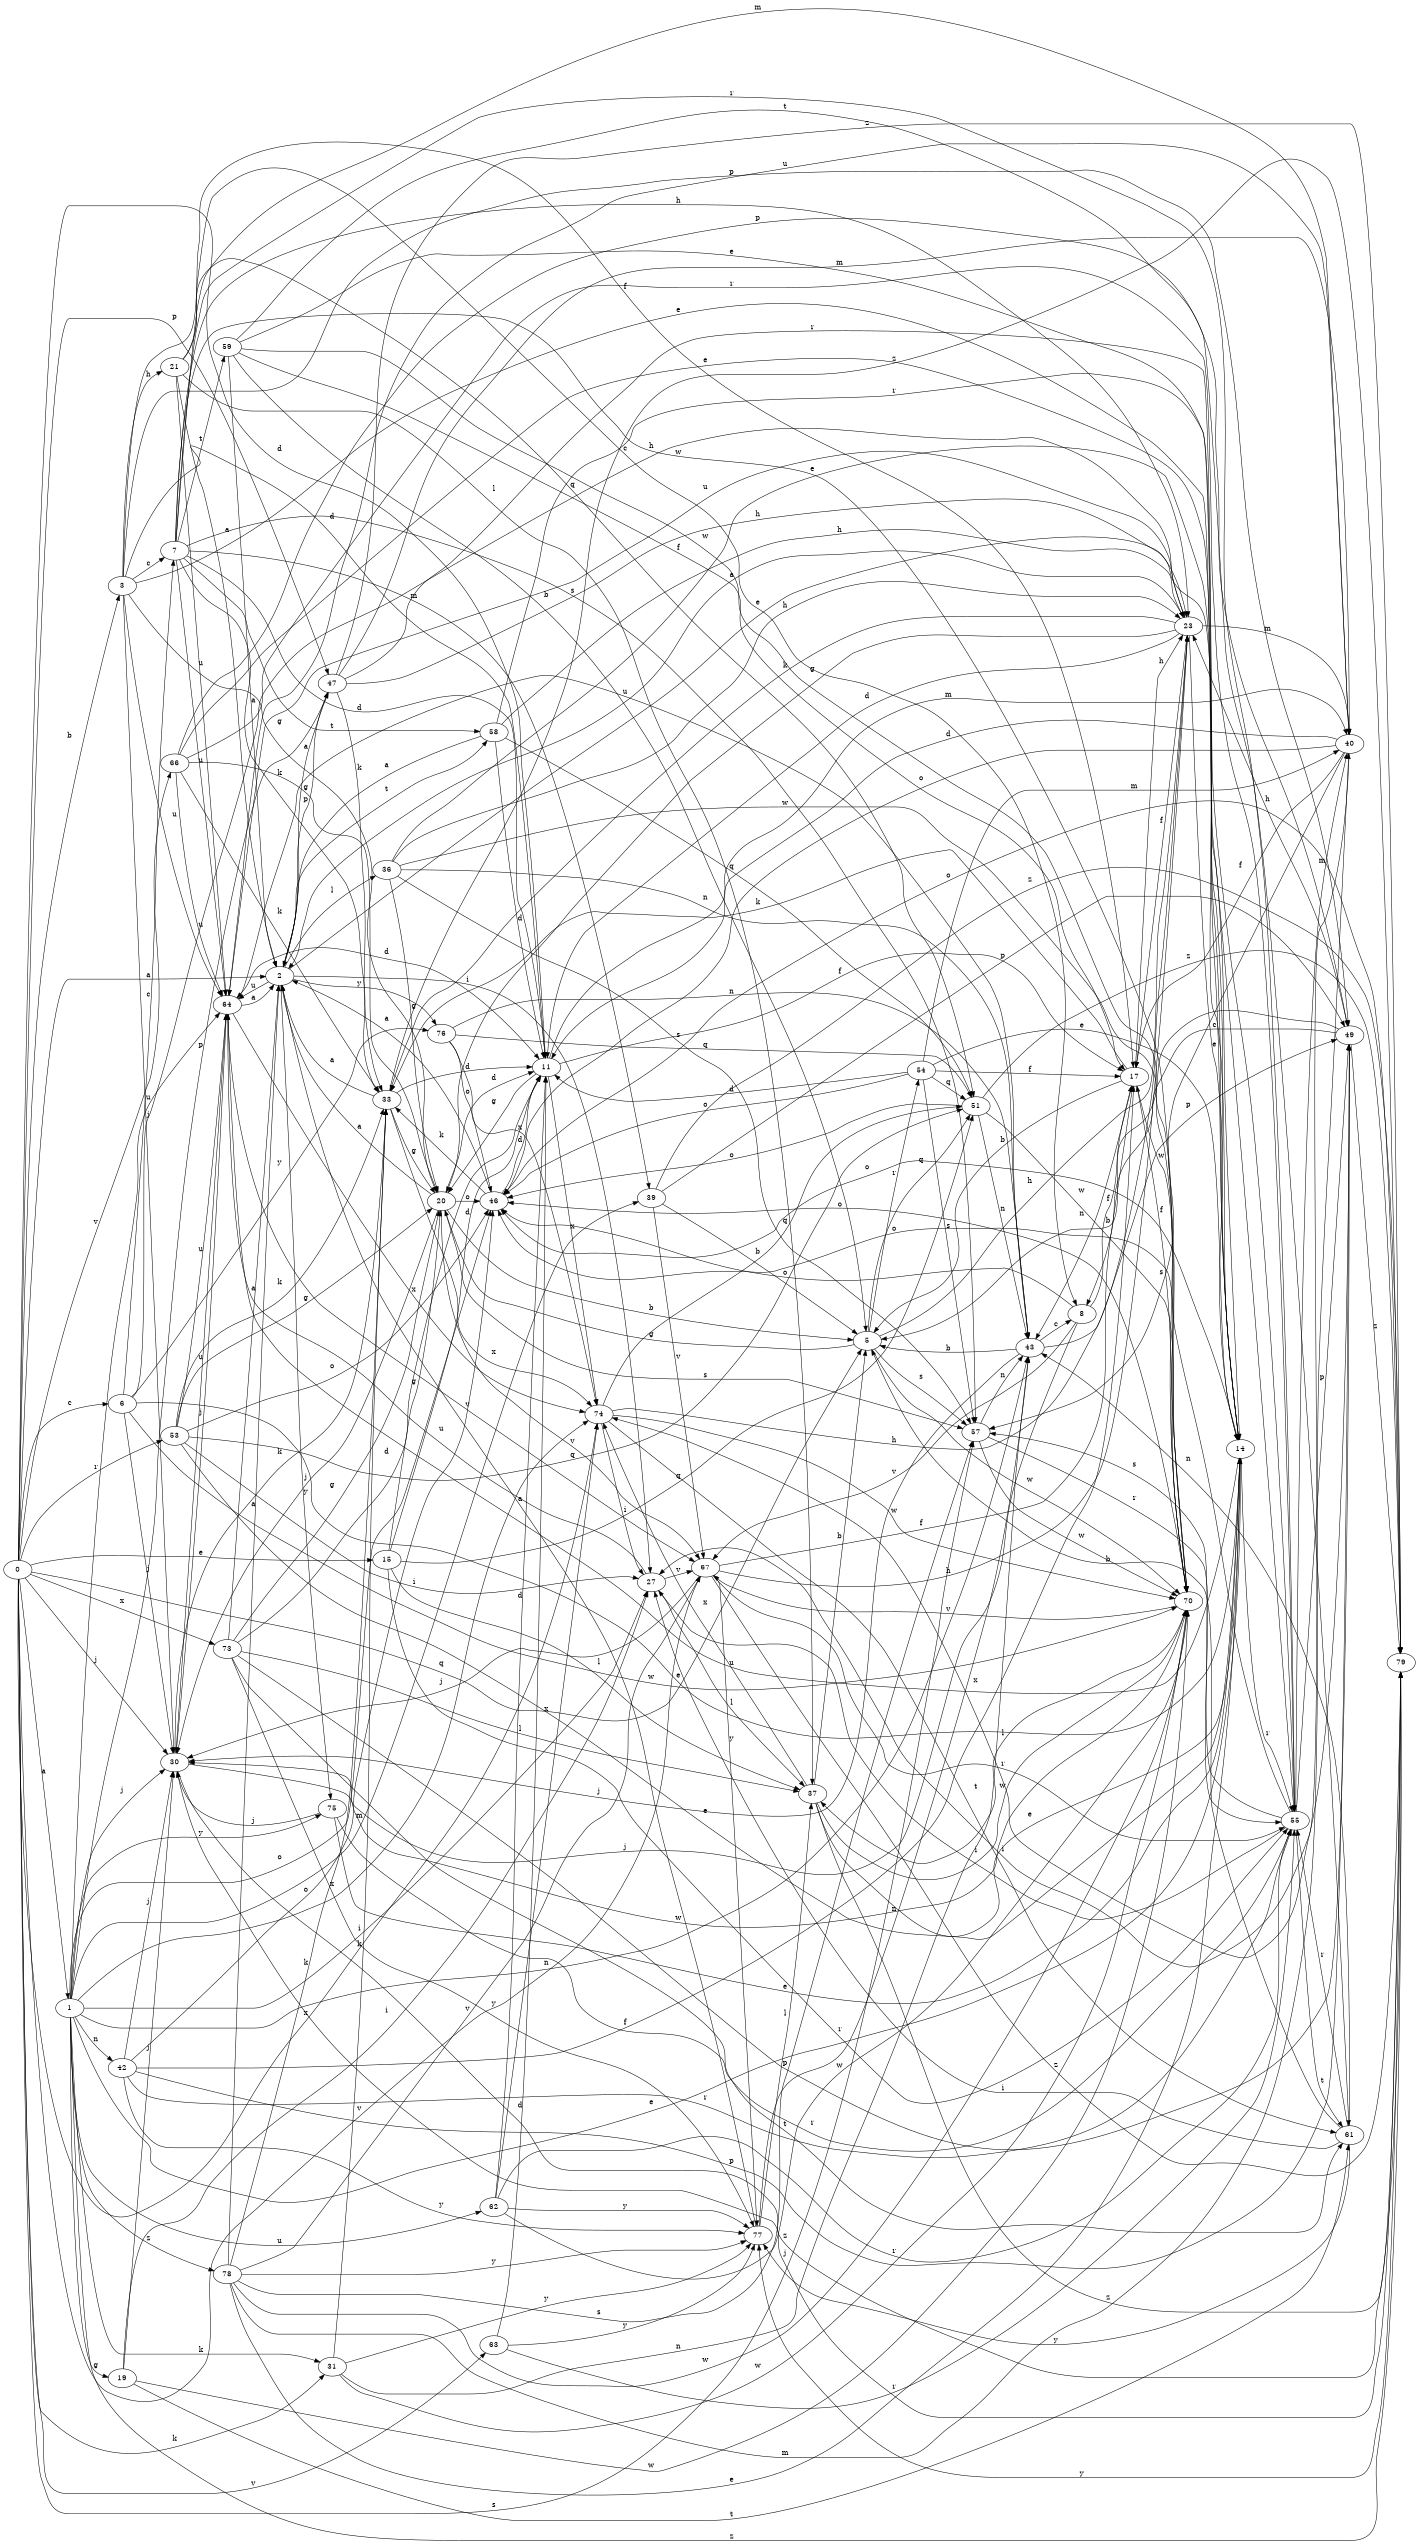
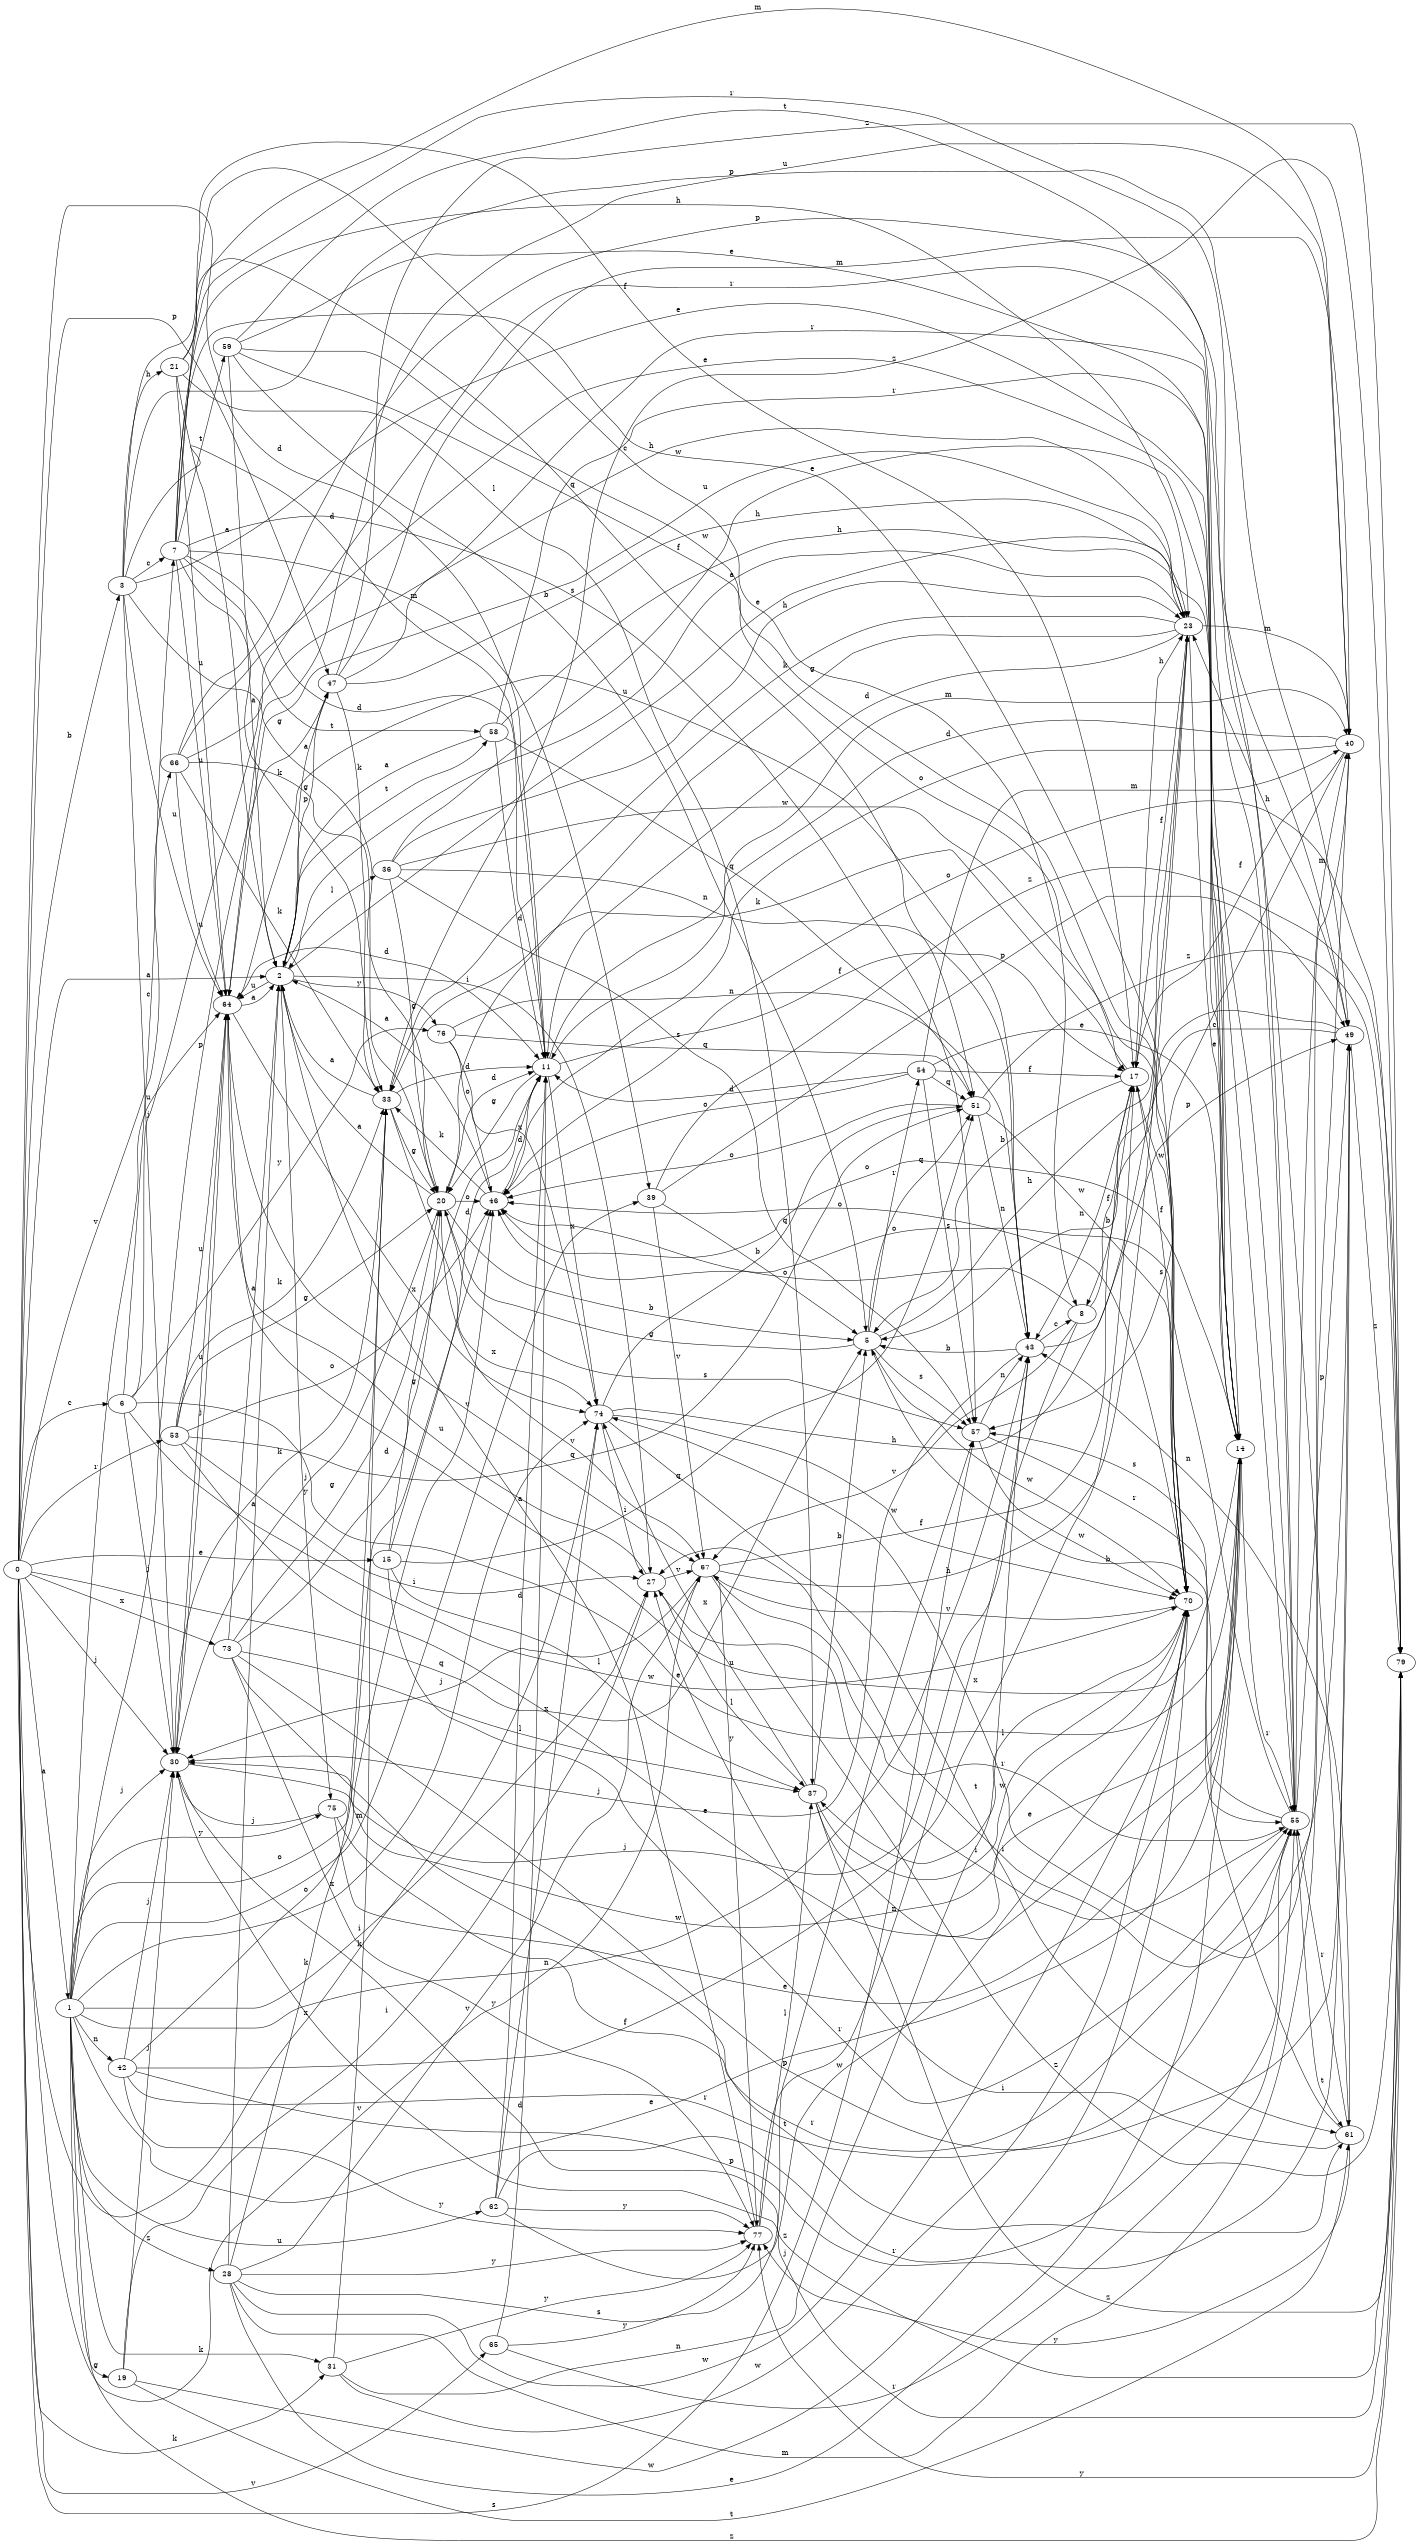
(227, 2274) -> (227, 2274)
(494, 2345) -> (494, 2345)
